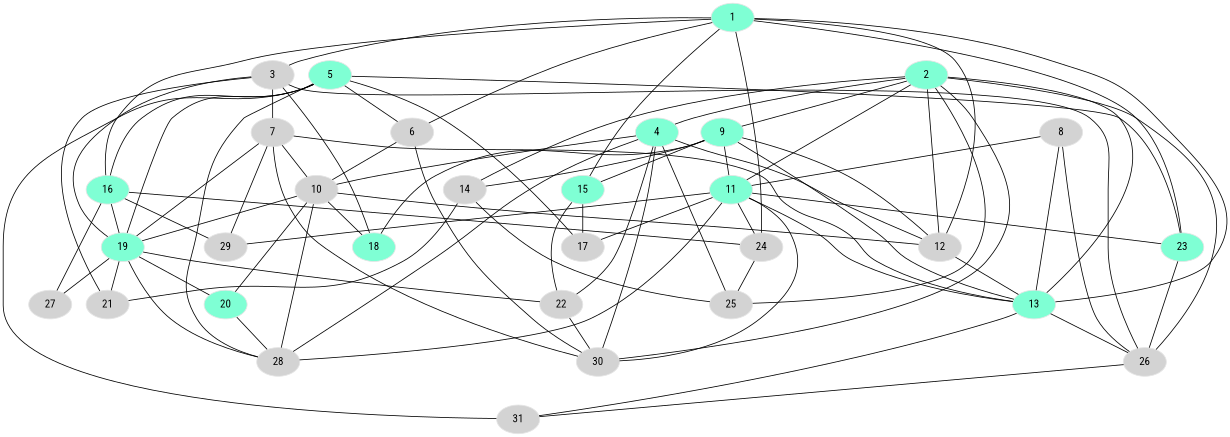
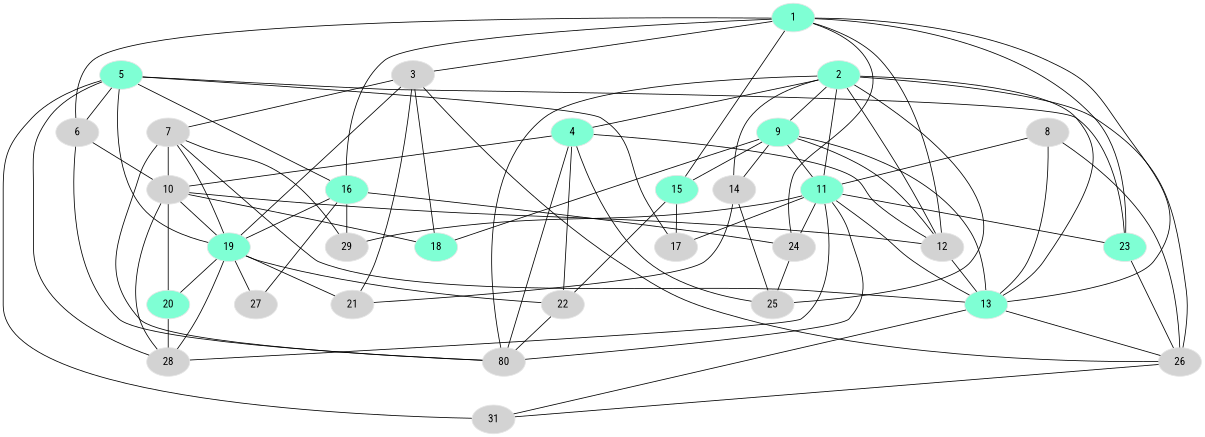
(470, 232) -> none
(598, 362) -> (504, 362)
